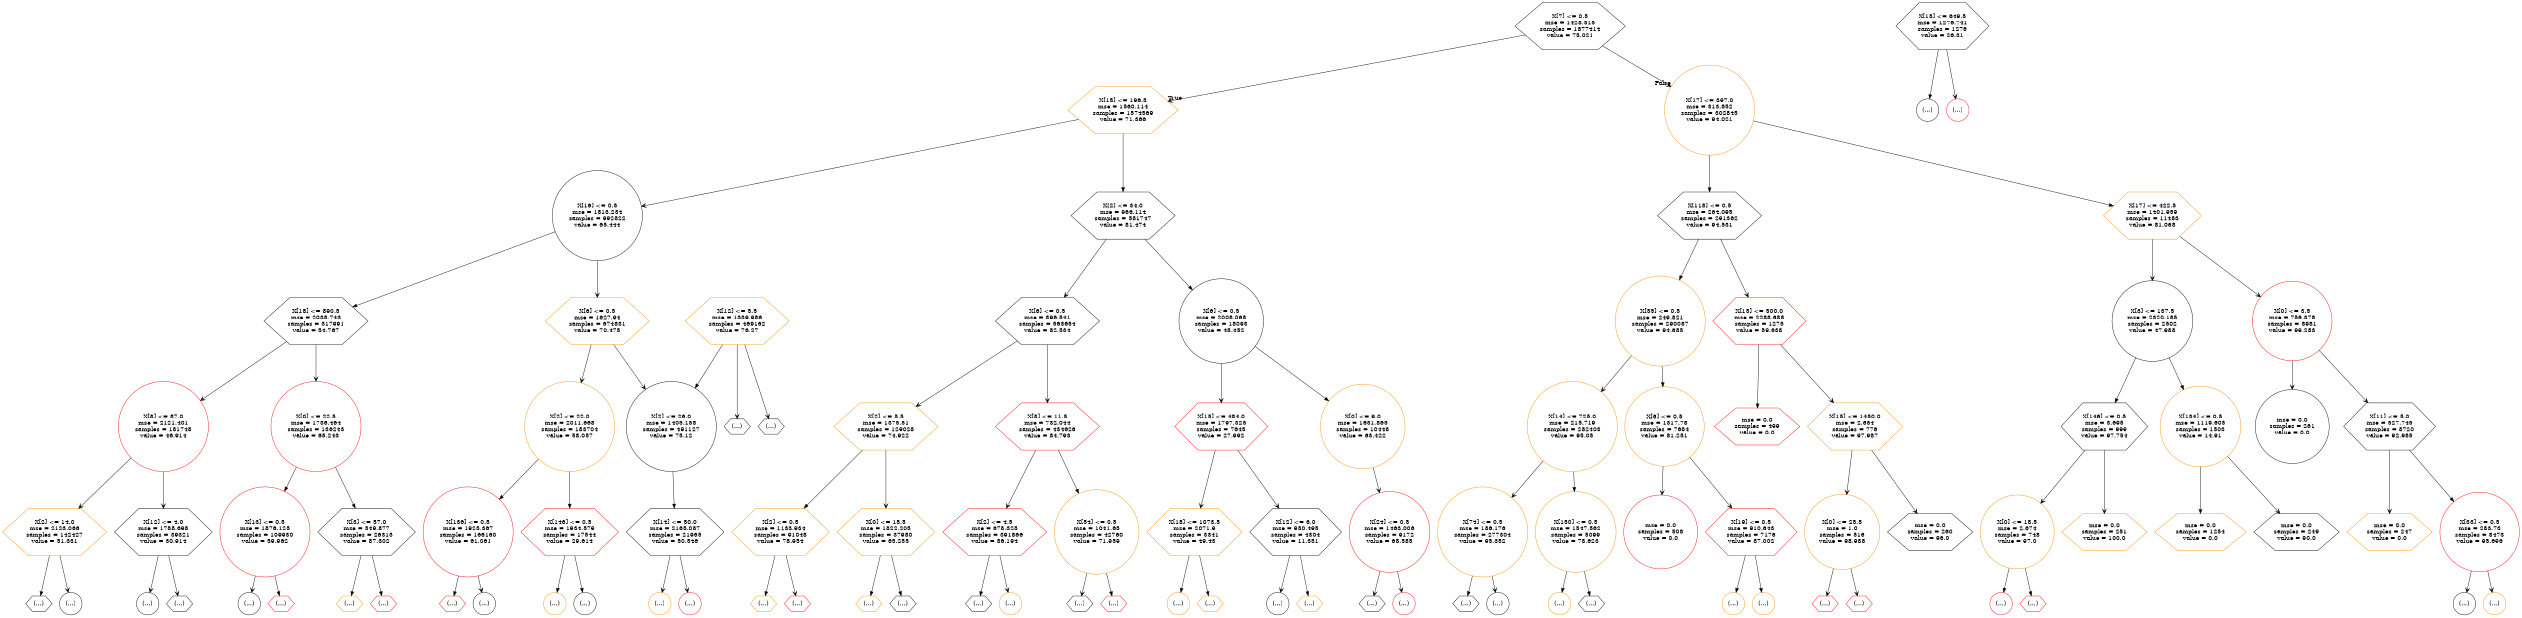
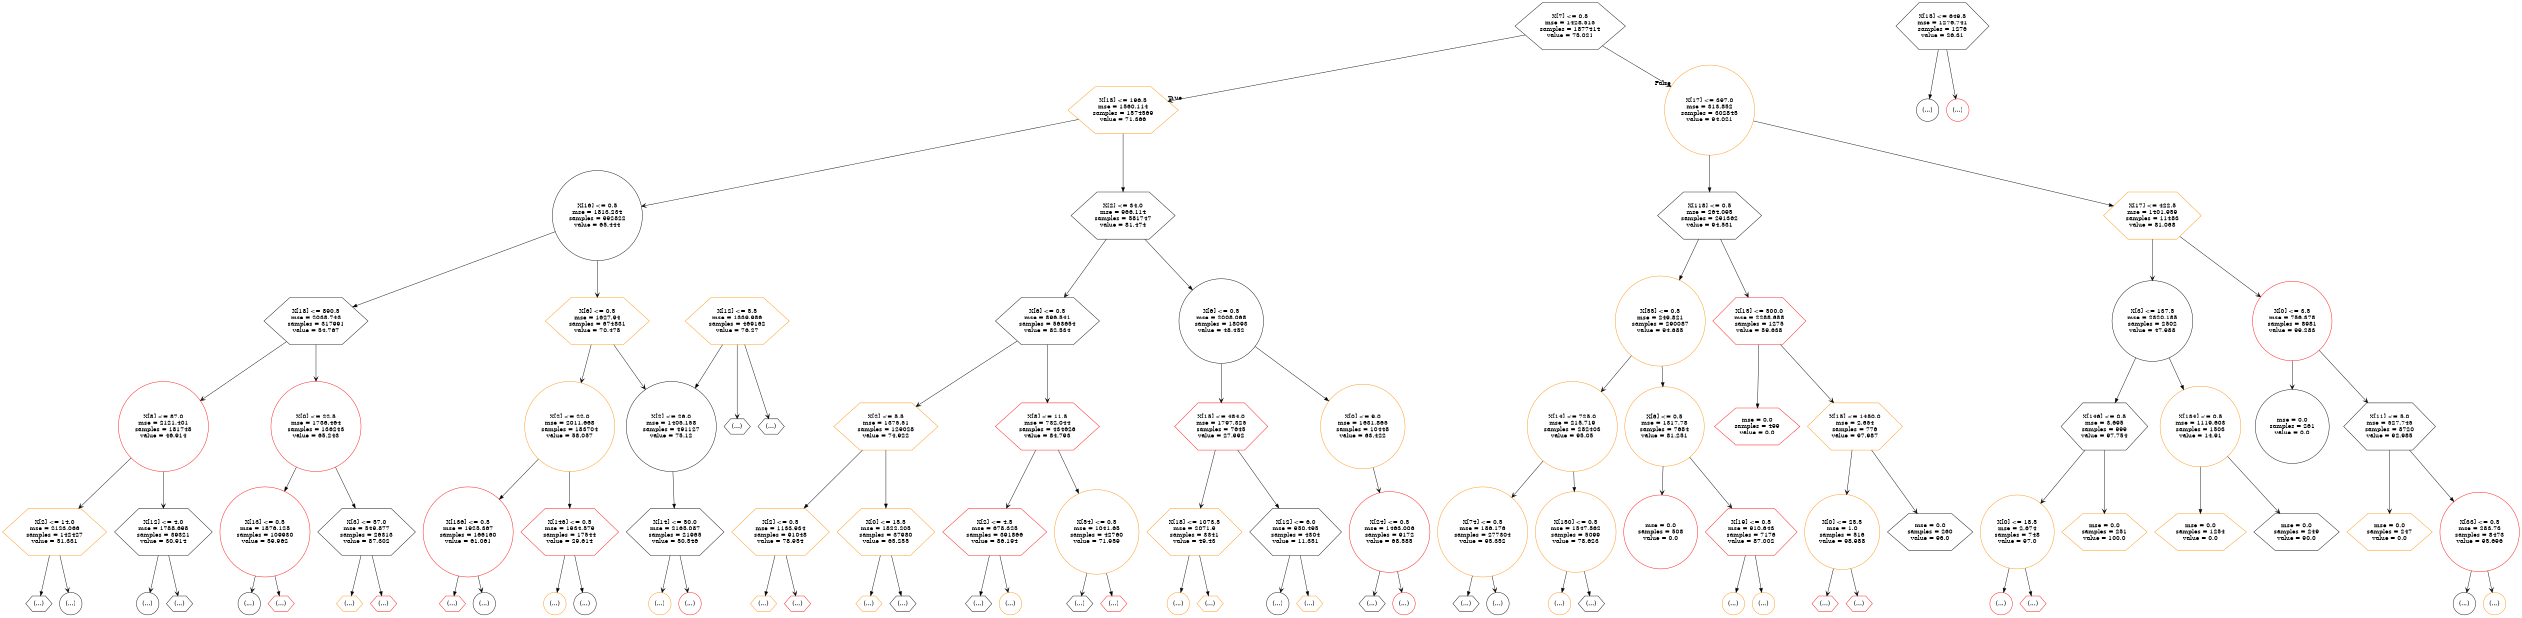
(886, 477) -> (886, 477)
(1257, 477) -> (1257, 477)
